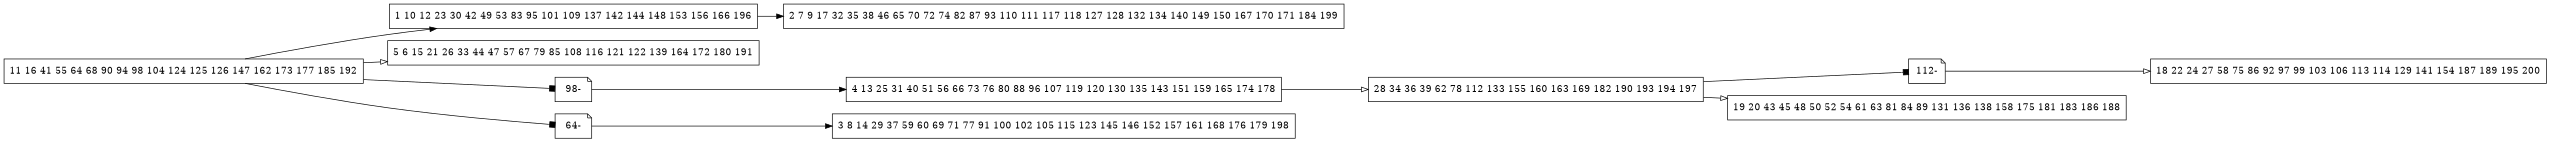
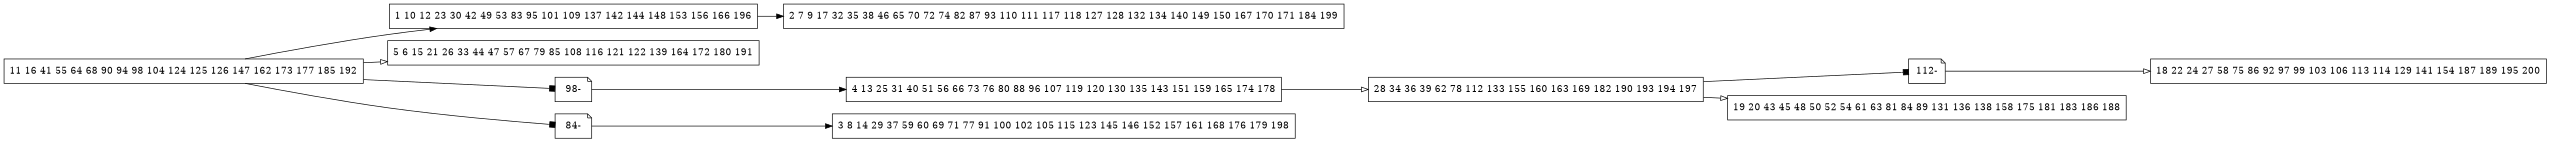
(573, 126) -> (573, 126)
